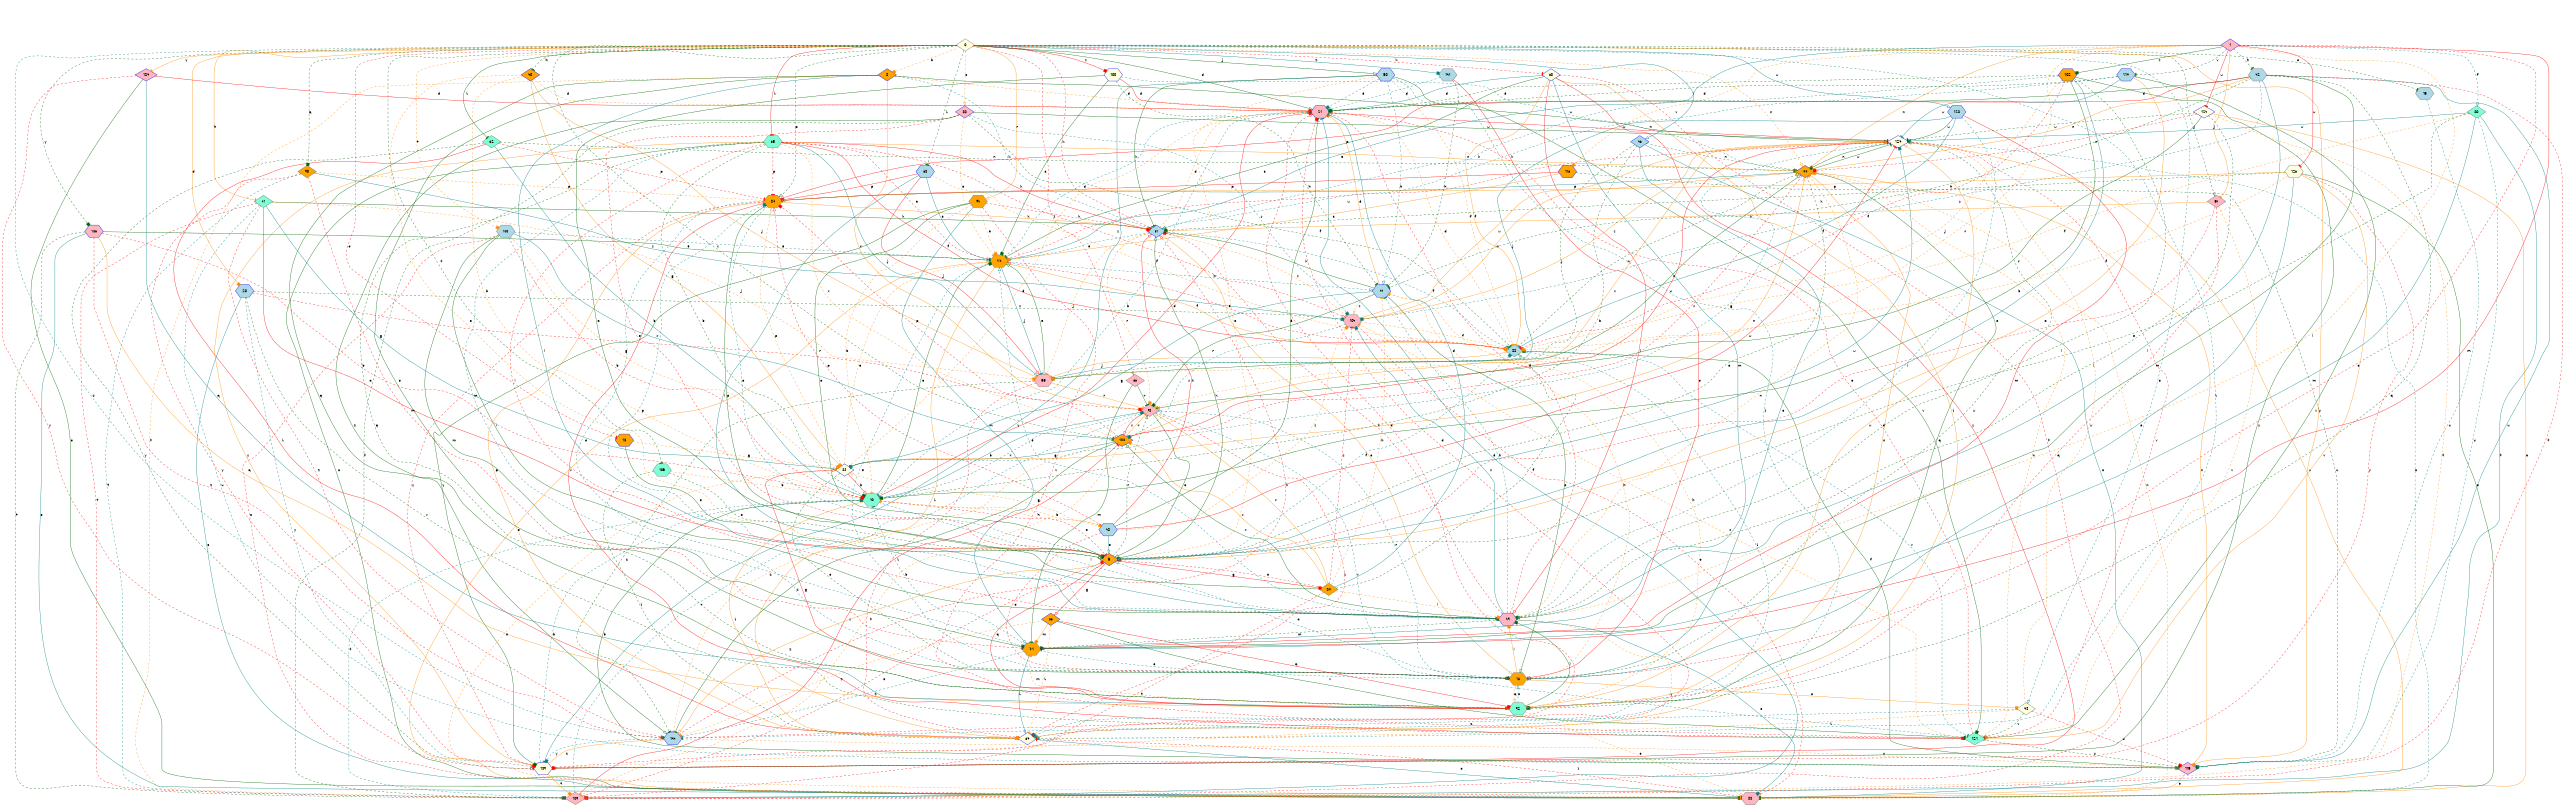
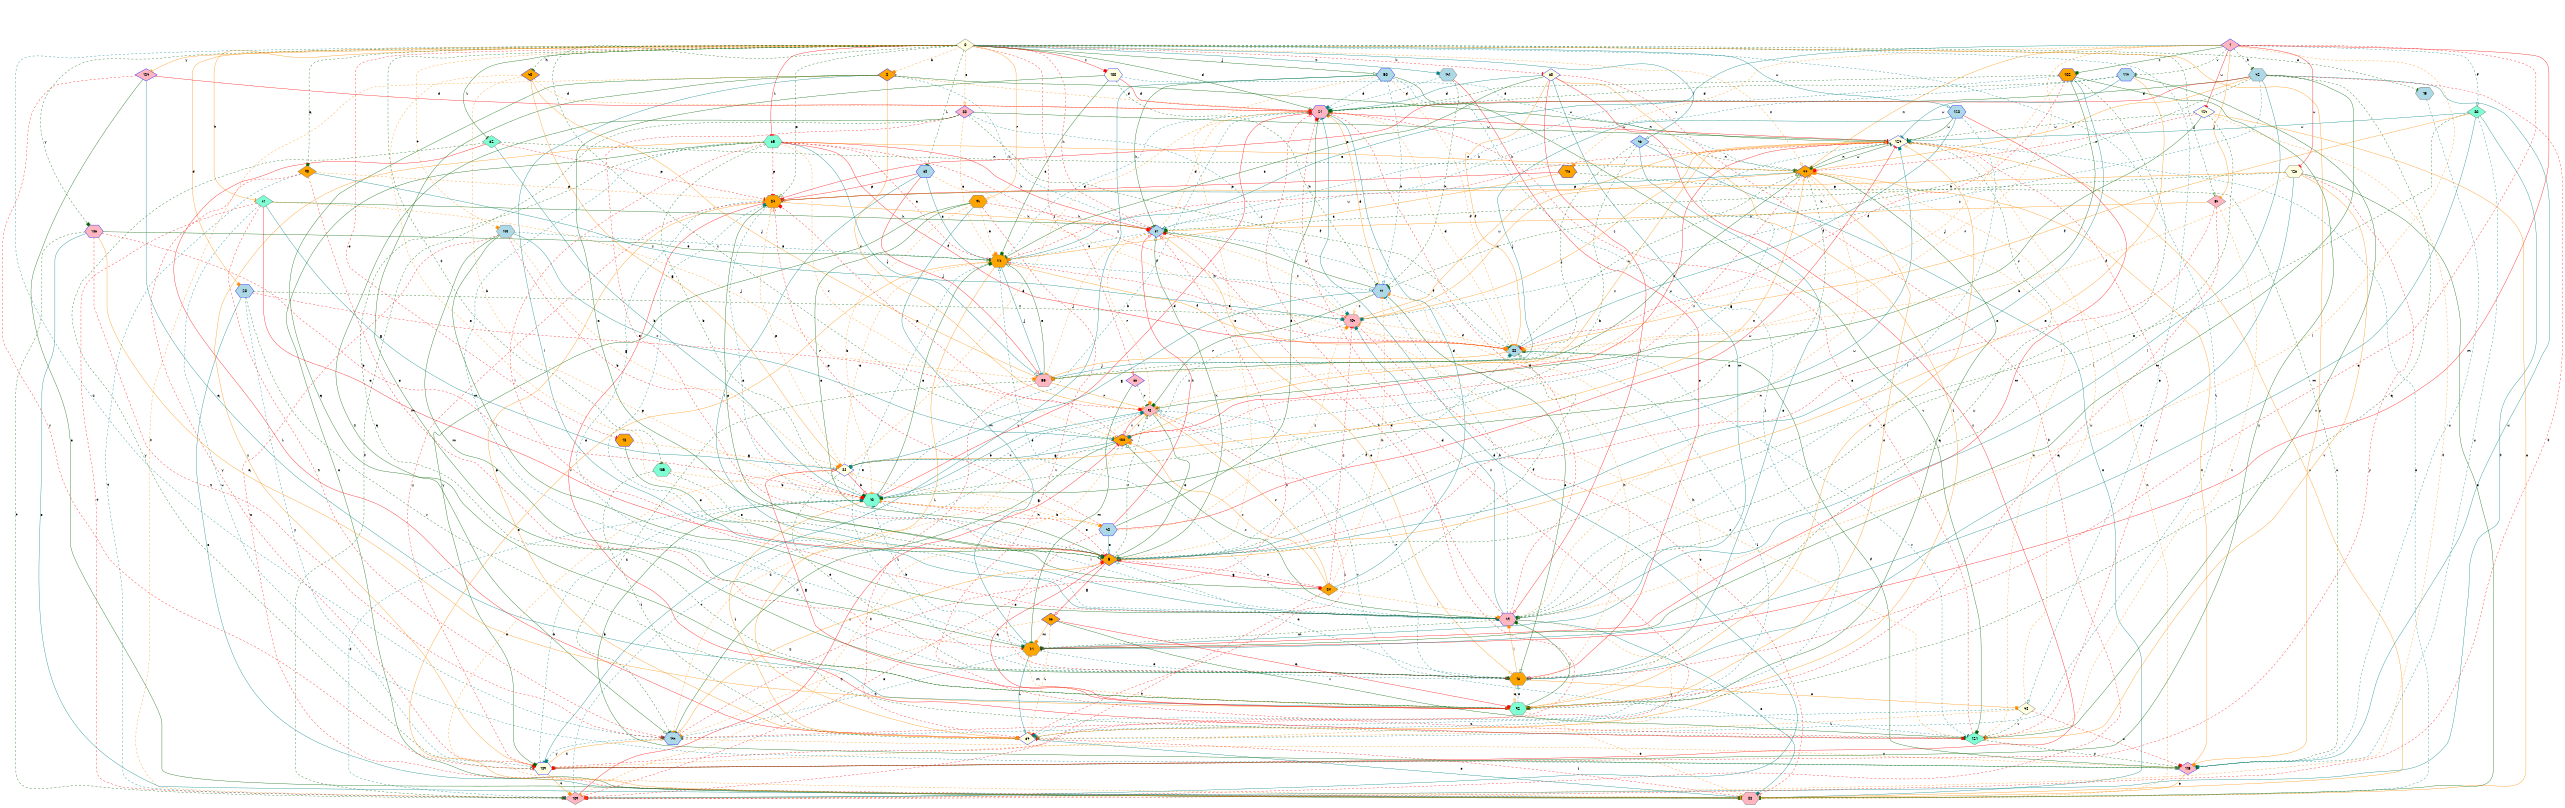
(2001, 246) -> (2001, 246)
(1135, 381) -> (1135, 381)
(1142, 395) -> (1142, 395)
